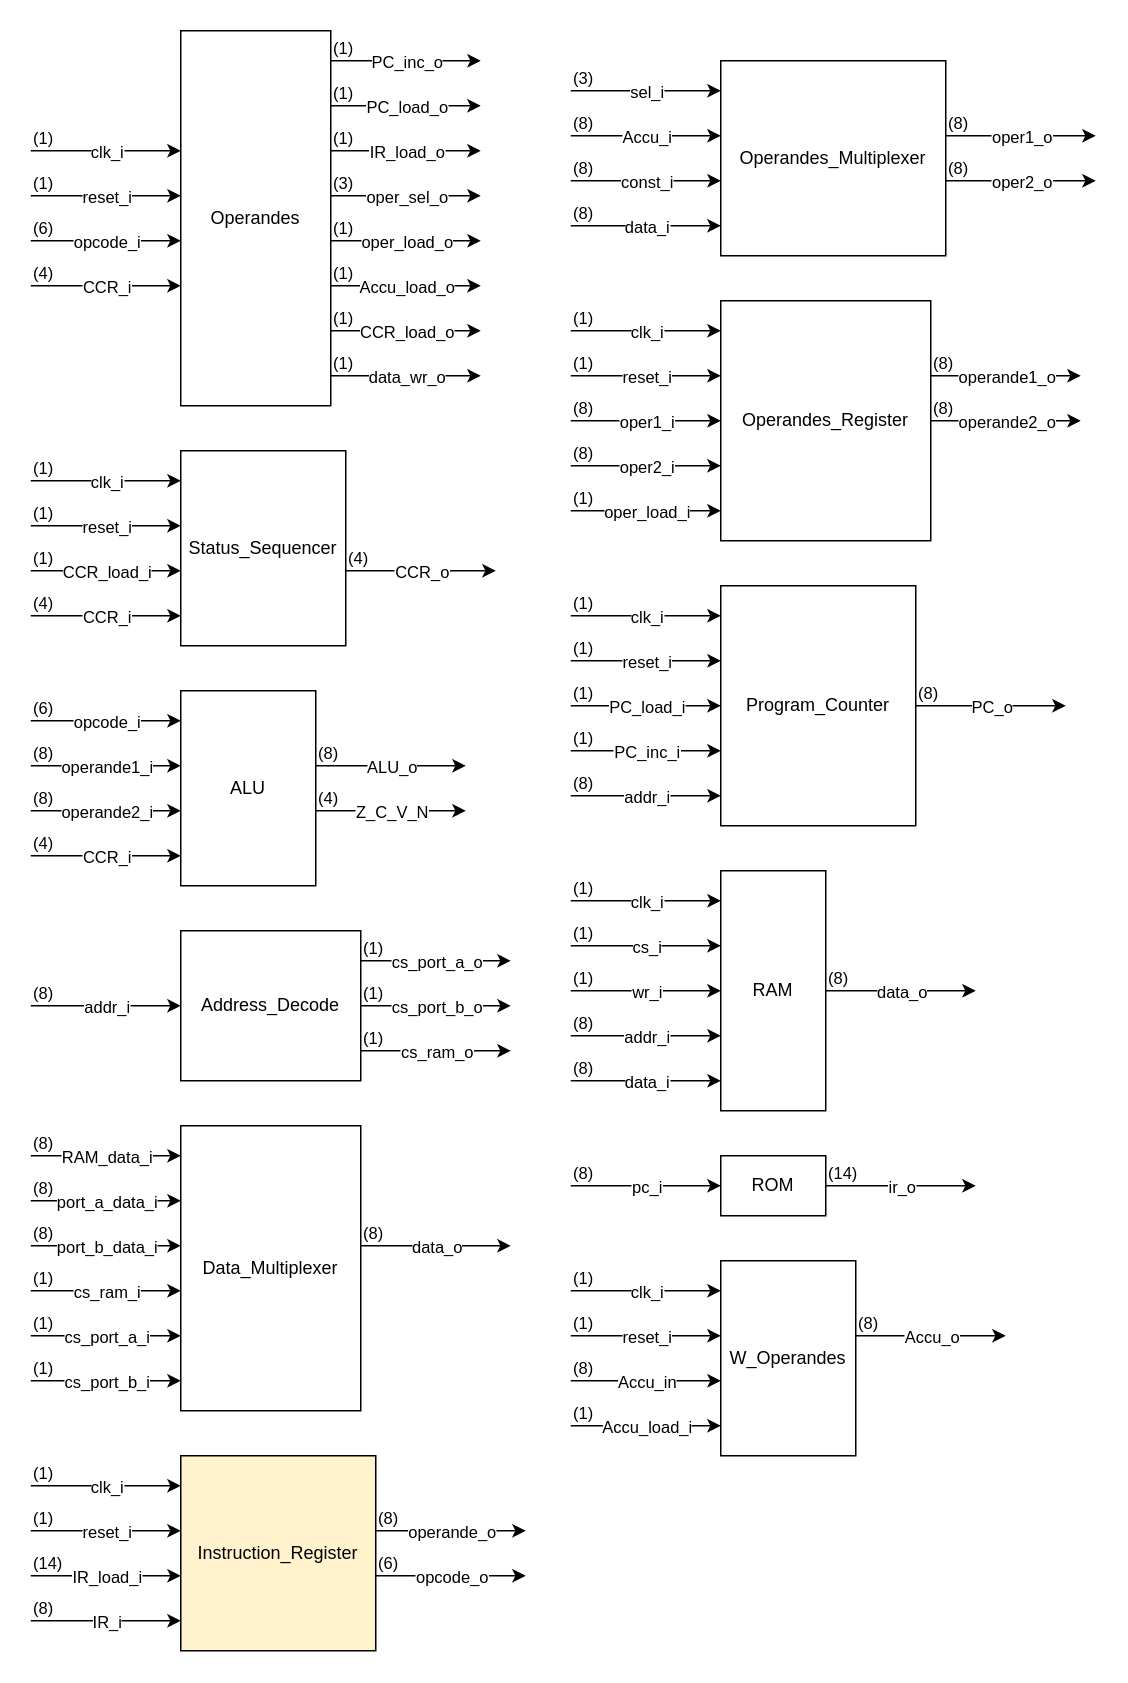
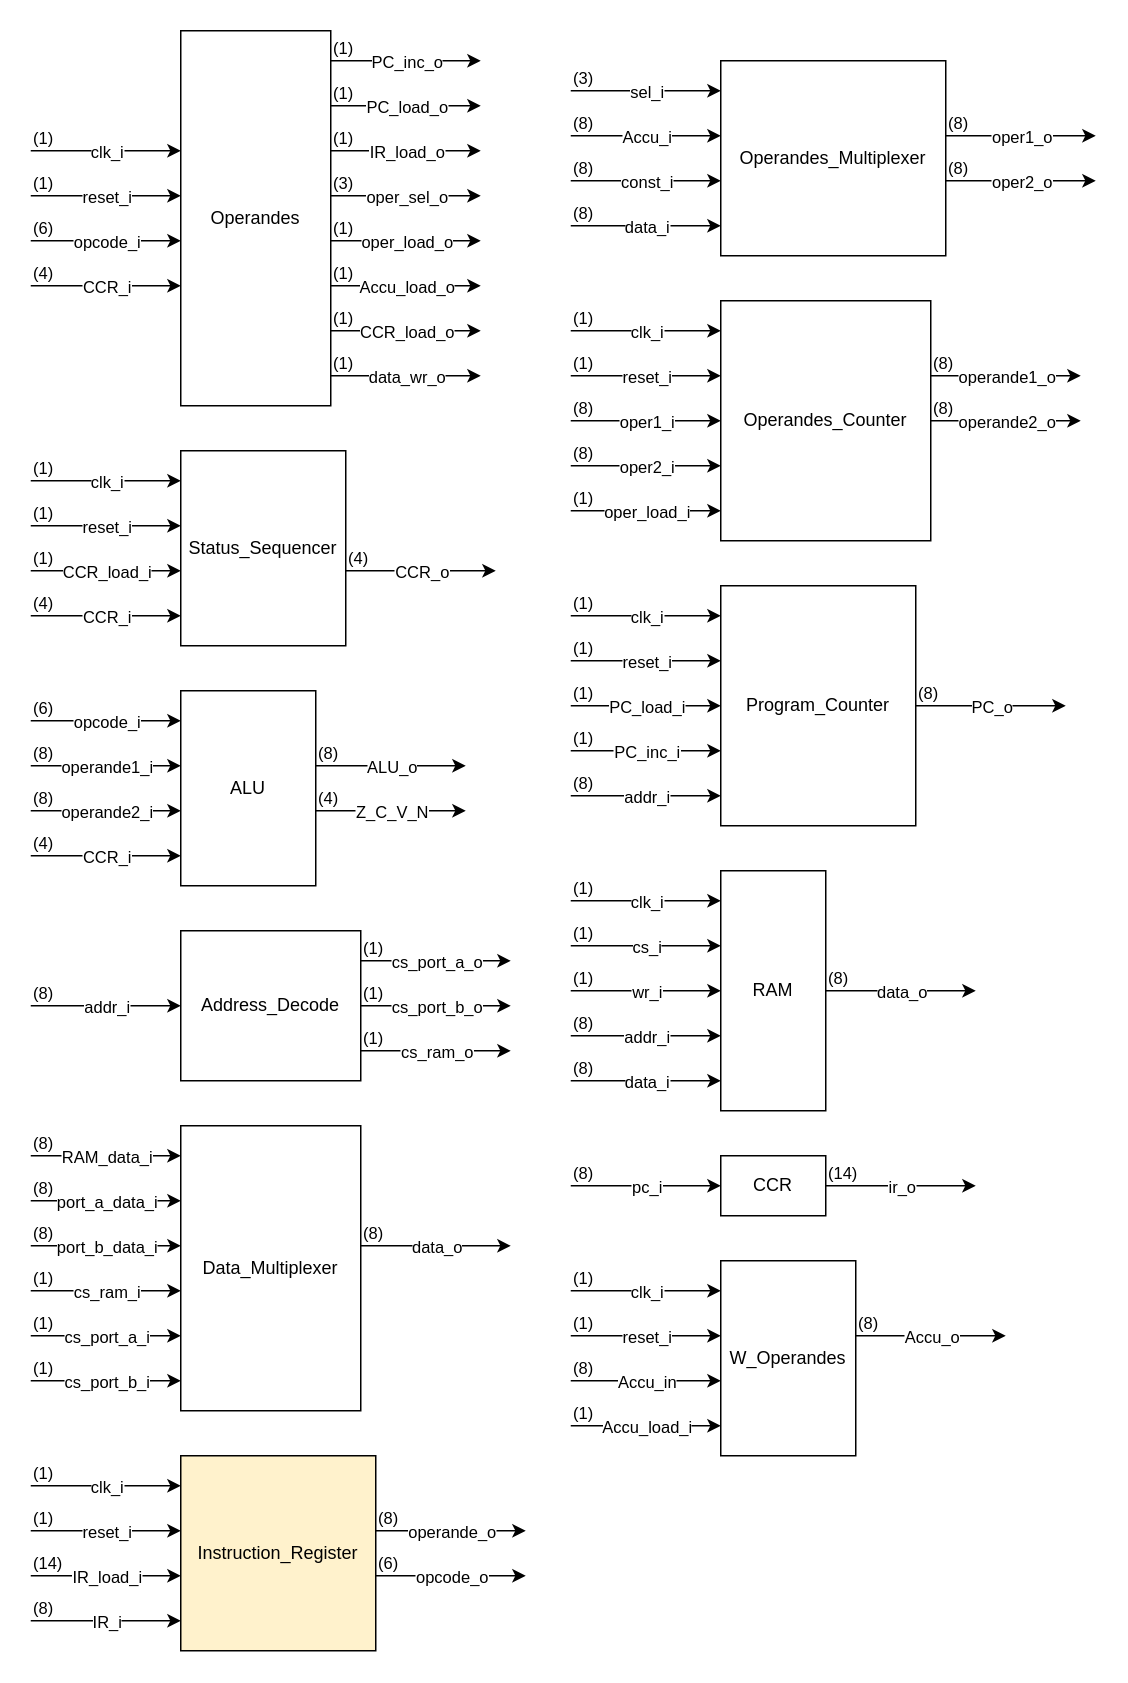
(826, 421) -> (826, 421)
(773, 1186) -> (773, 1186)
